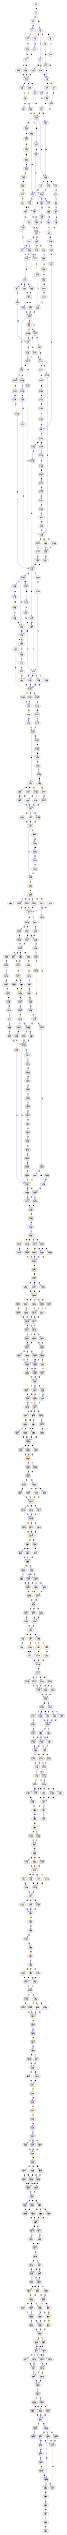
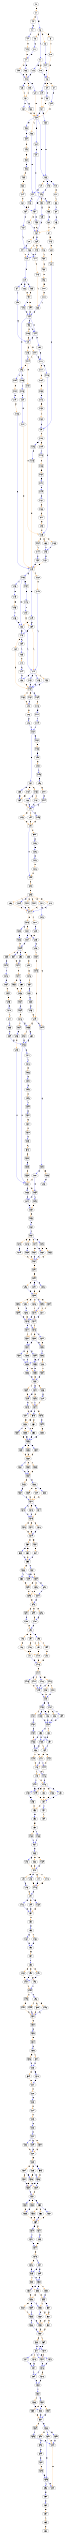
none -> (44, 85)
(29, 245) -> (33, 245)
(32, 907) -> (36, 907)
(39, 1178) -> (44, 1171)
(40, 1188) -> (35, 1184)
none -> (20, 1467)
(28, 1583) -> none
none -> (35, 1939)
